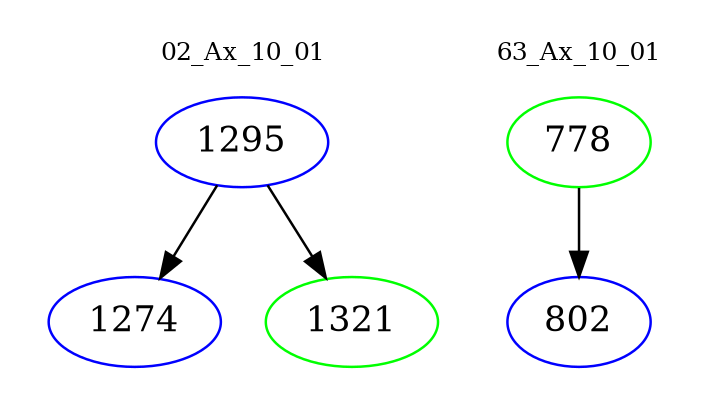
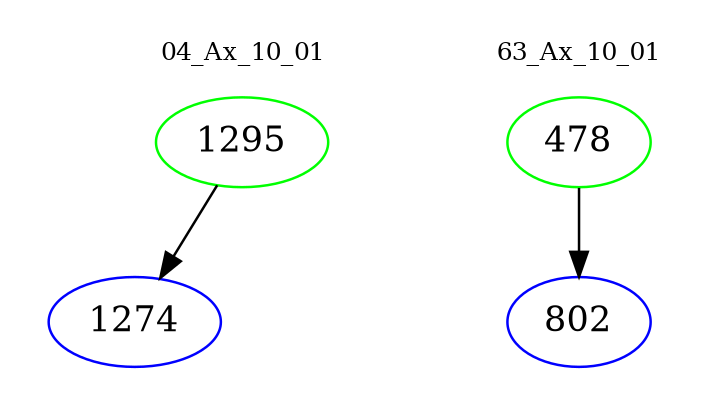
(243, 54) -> (243, 54)
(242, 142) -> (242, 142)
(579, 142) -> (579, 142)
(352, 322) -> none
